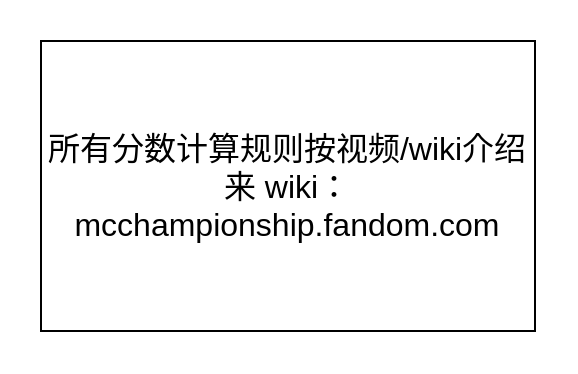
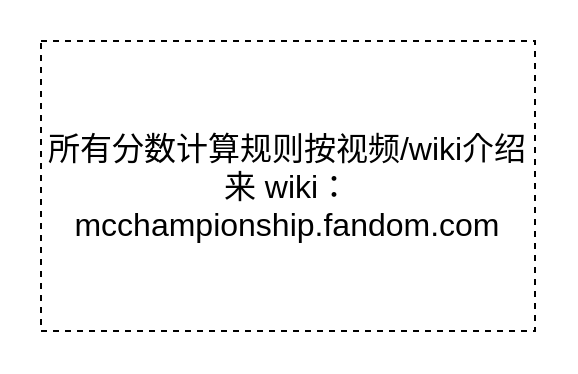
(288, 186) -> (288, 186)
